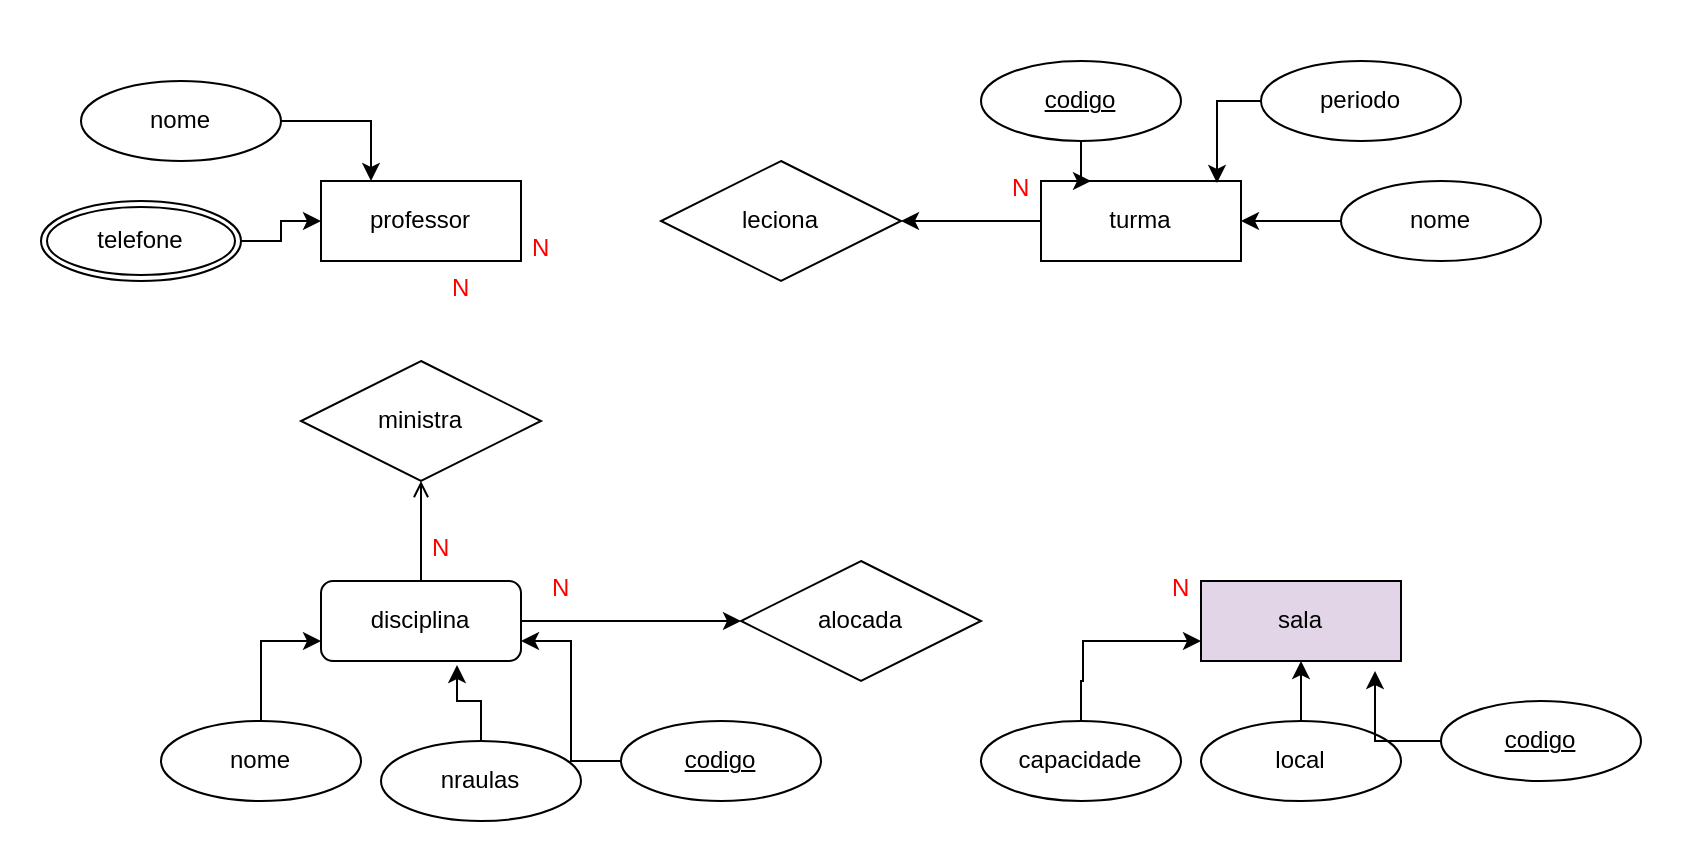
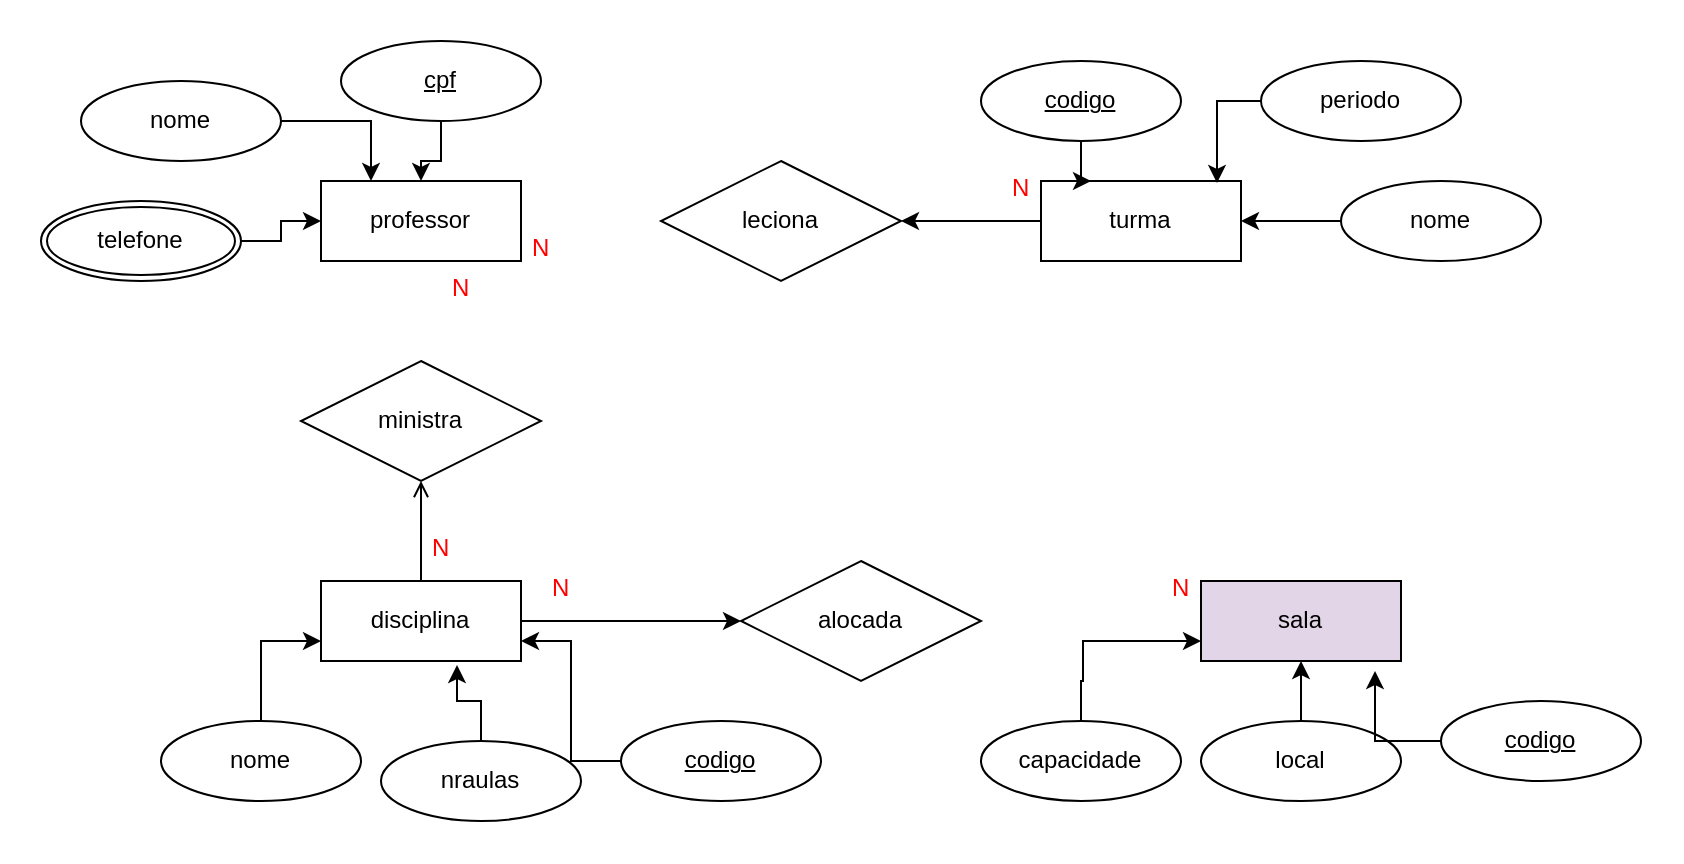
none -> (441, 81)
none -> (441, 154)
(421, 621) -> (421, 621)
